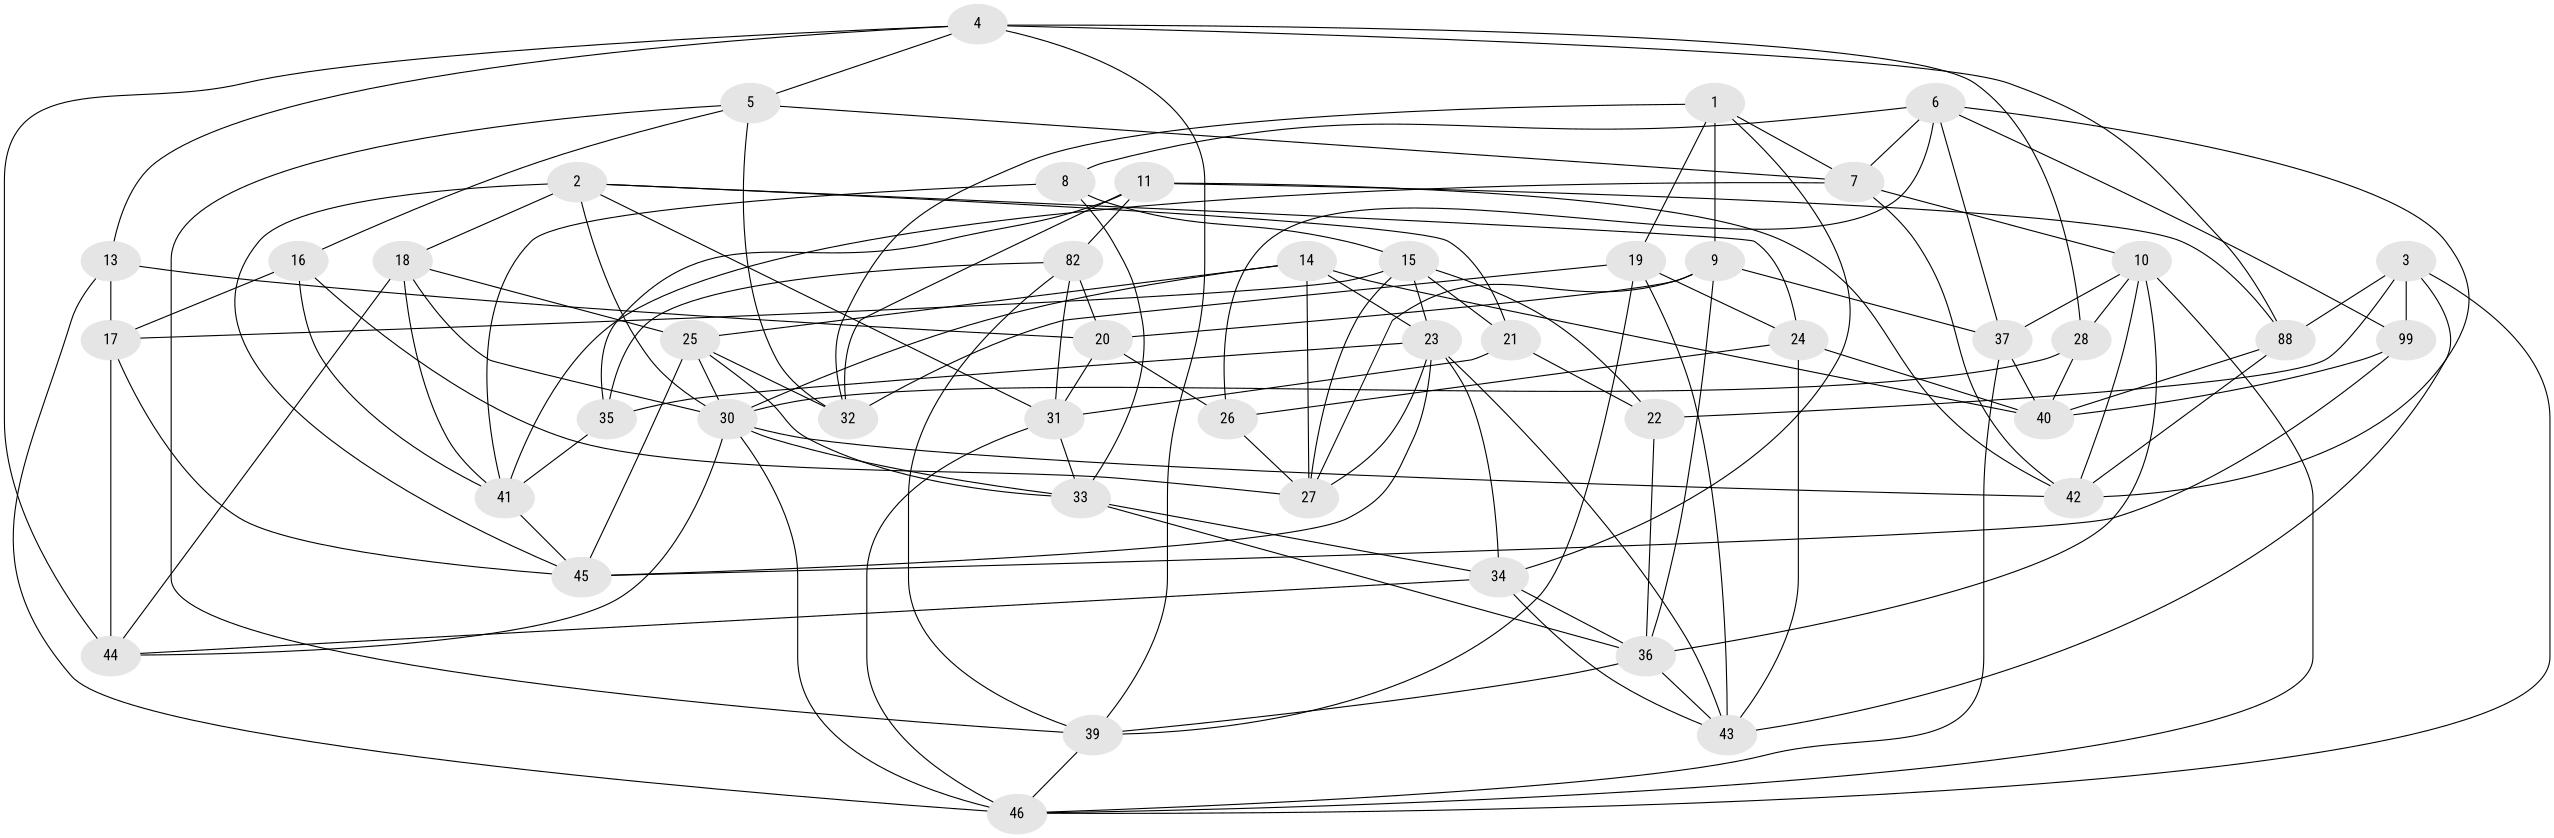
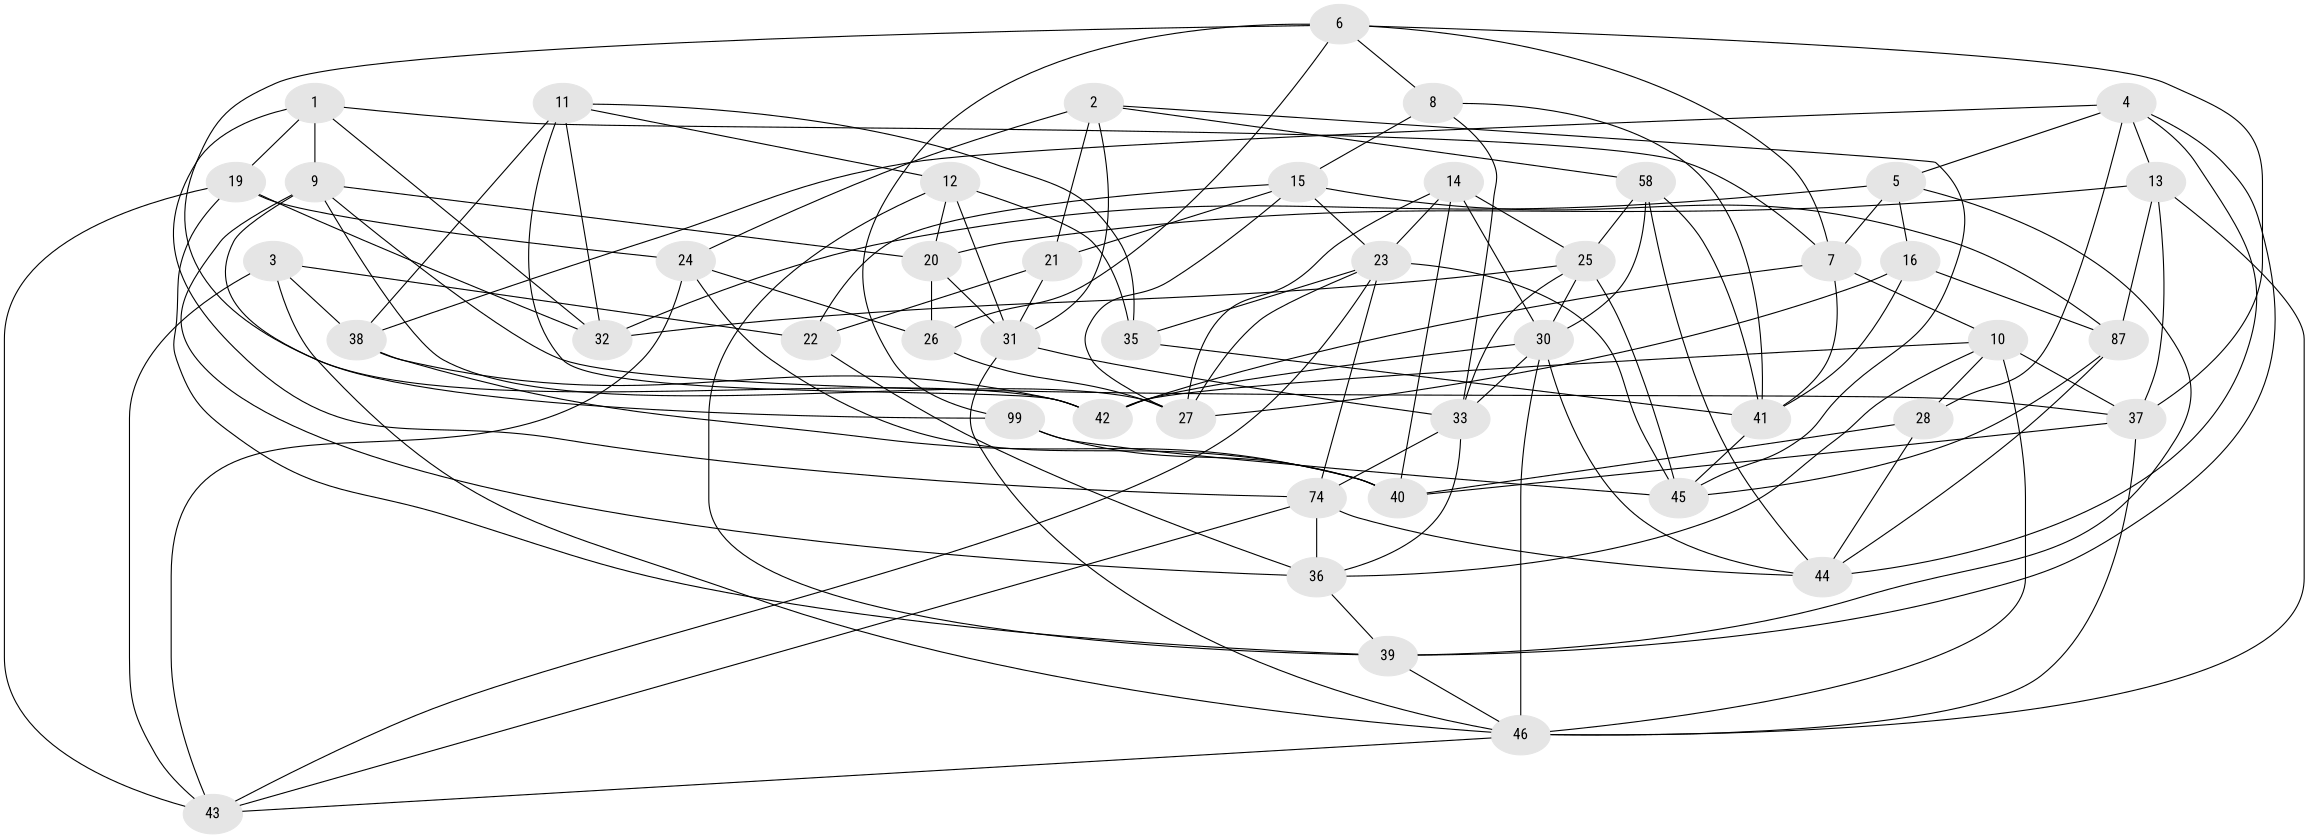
(403, 261) -> (1646, 182)
(1073, 261) -> (950, 182)
(616, 300) -> none
(2406, 301) -> (529, 400)
none -> (2164, 302)
(111, 340) -> (2119, 340)
(2286, 340) -> (357, 340)
(1375, 390) -> (1873, 498)
(1499, 577) -> (1317, 498)
(1686, 696) -> (867, 775)
